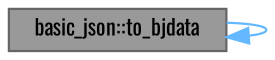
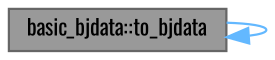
(118, 30) -> (118, 30)
